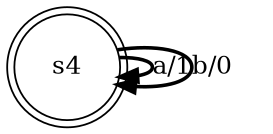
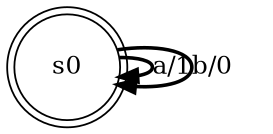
(67, 67) -> (67, 67)
